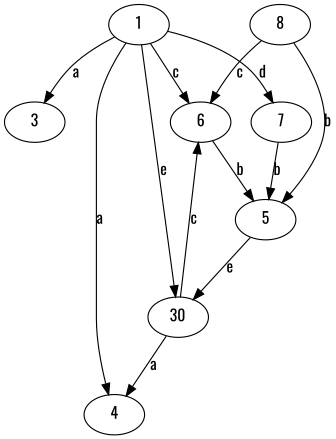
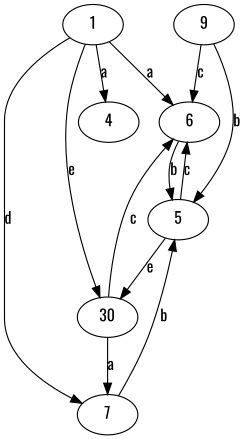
(280, 25) -> (204, 25)
(177, 73) -> (151, 73)
(35, 122) -> none
none -> (183, 177)
(149, 361) -> (108, 360)
